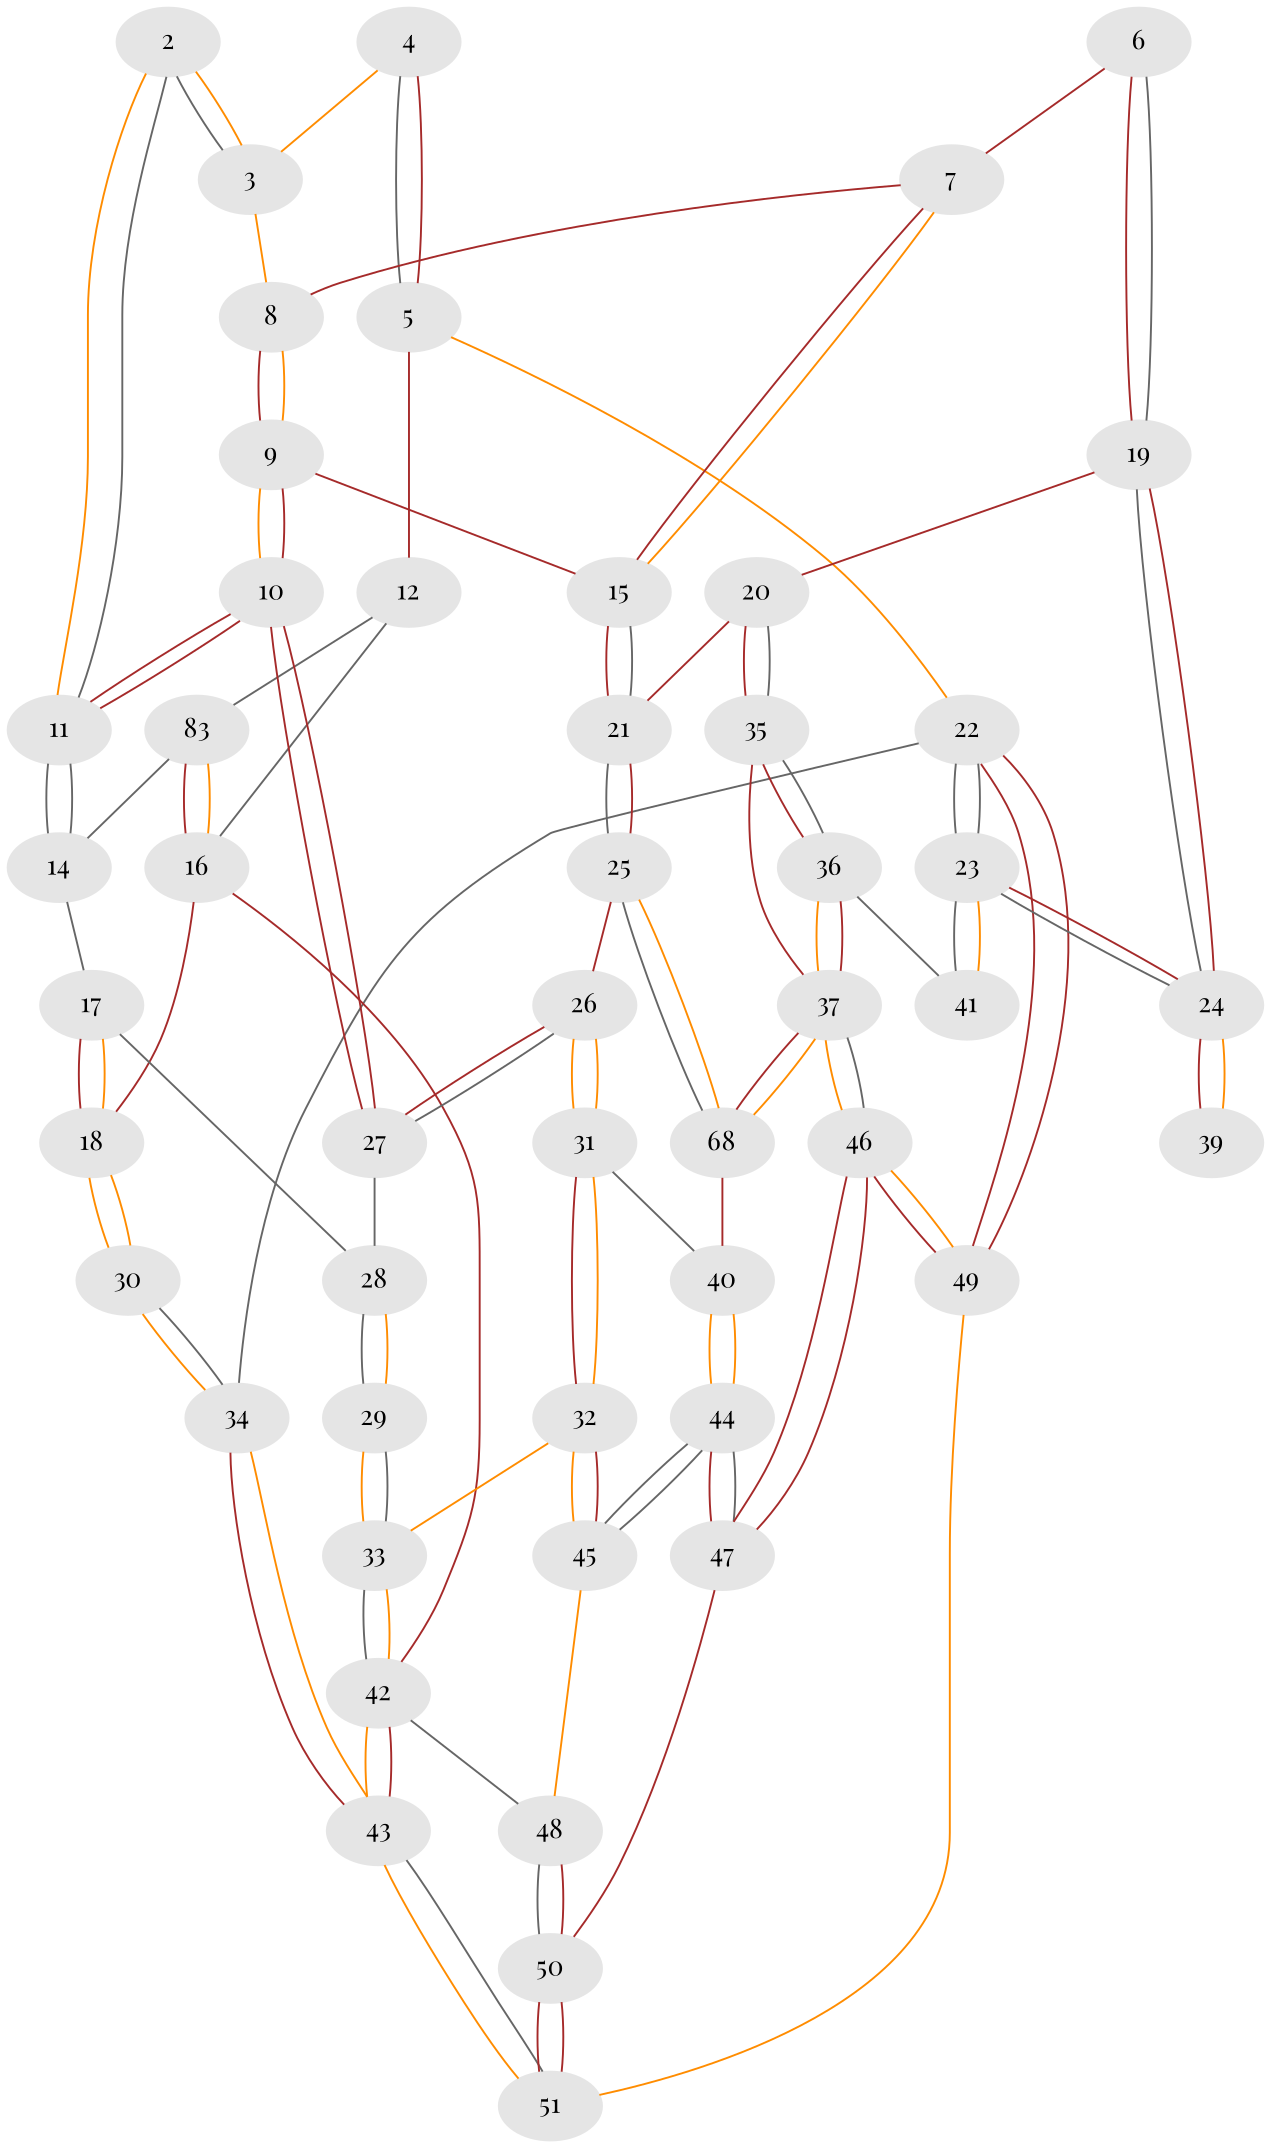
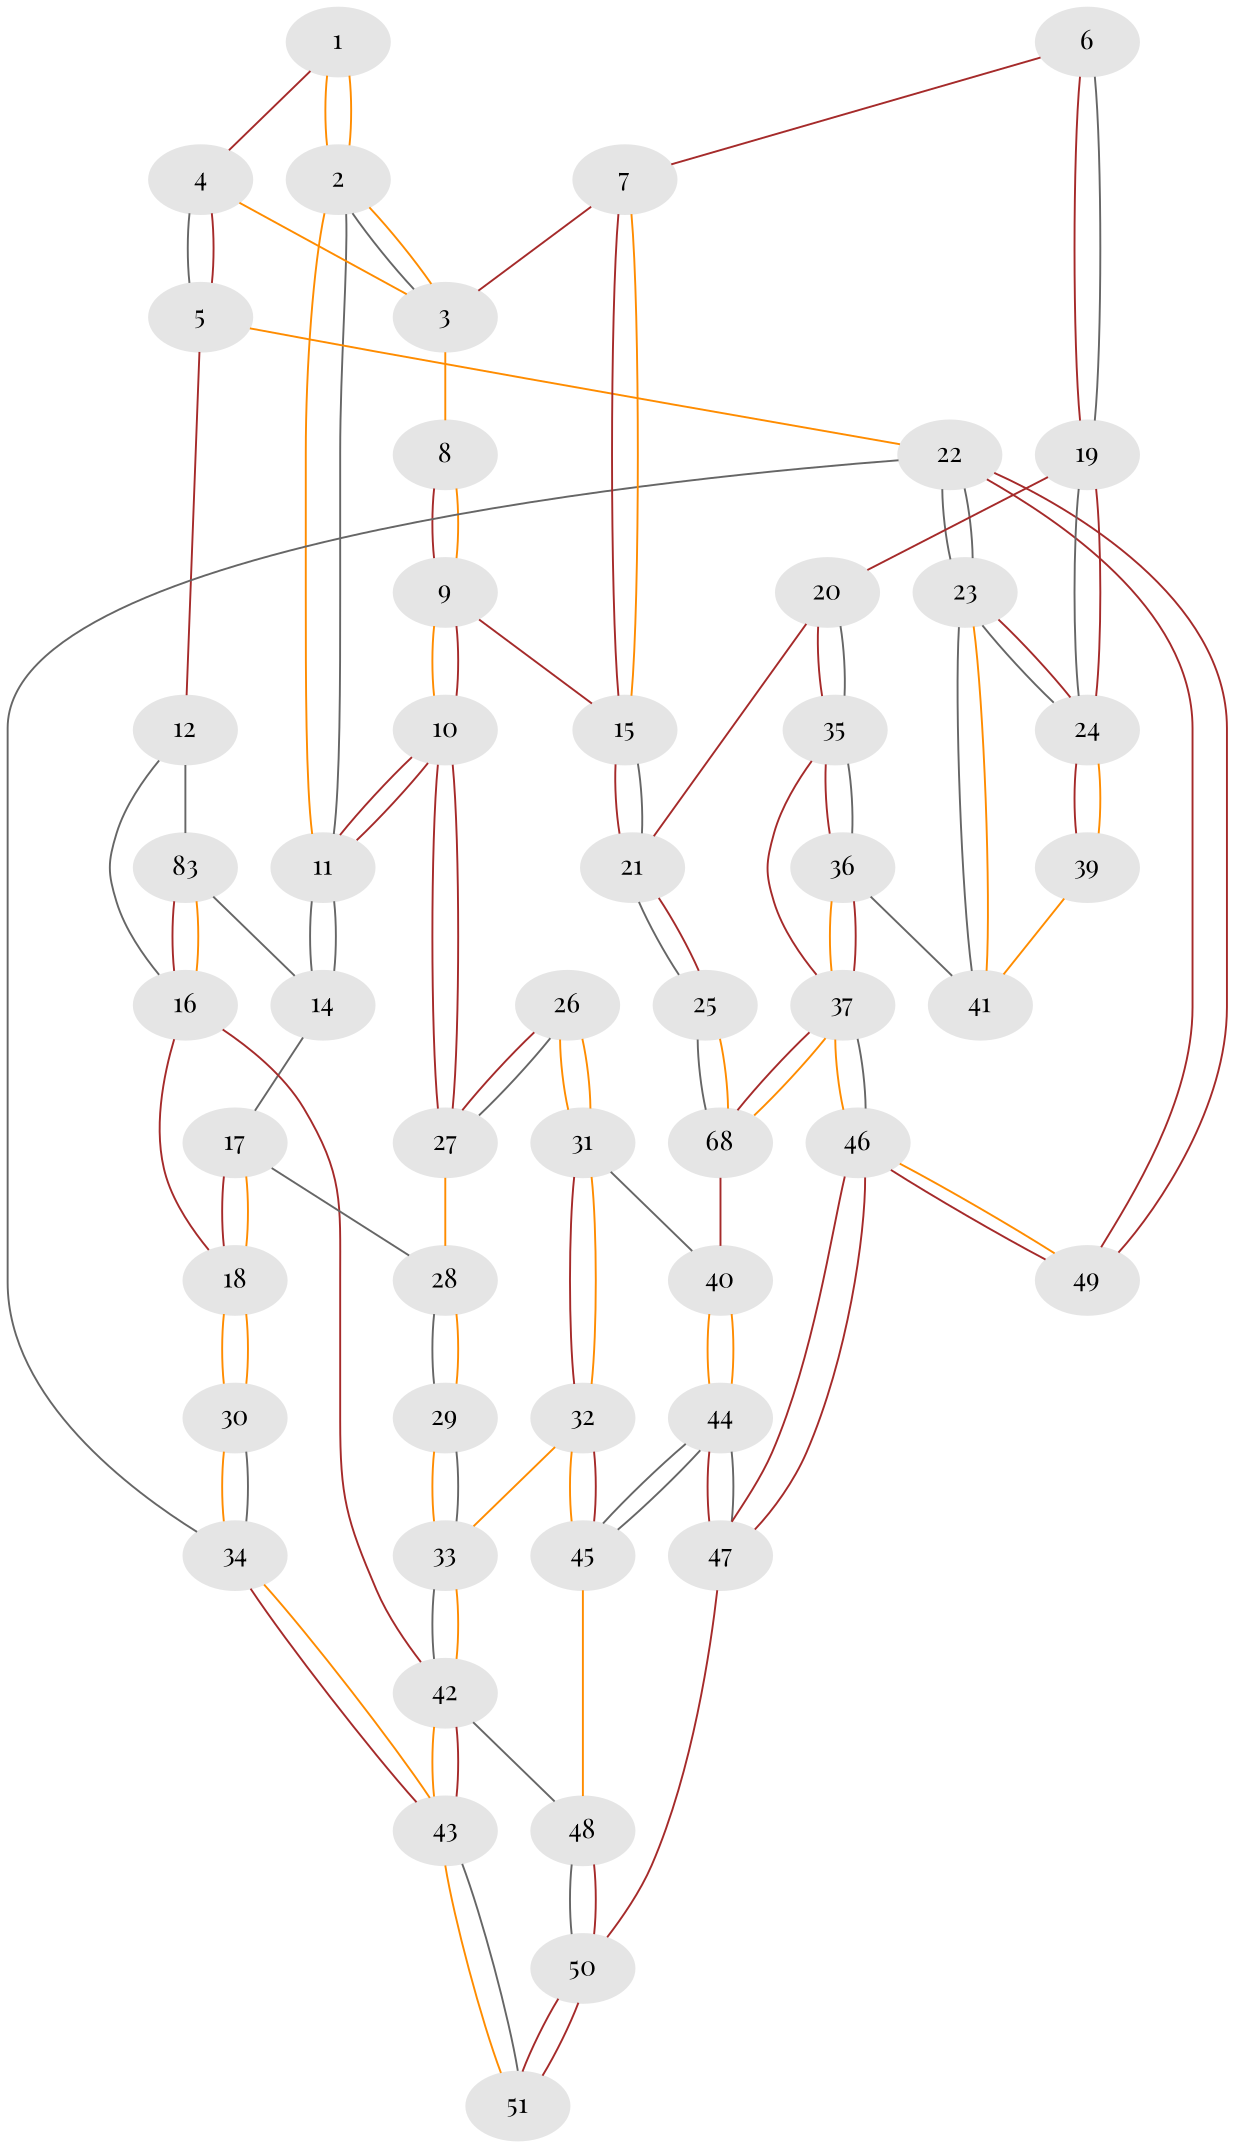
none -> (338, 42)
(602, 223) -> (535, 249)
none -> (1034, 936)
(602, 937) -> none
(375, 1212) -> (445, 1212)
(950, 1808) -> none
